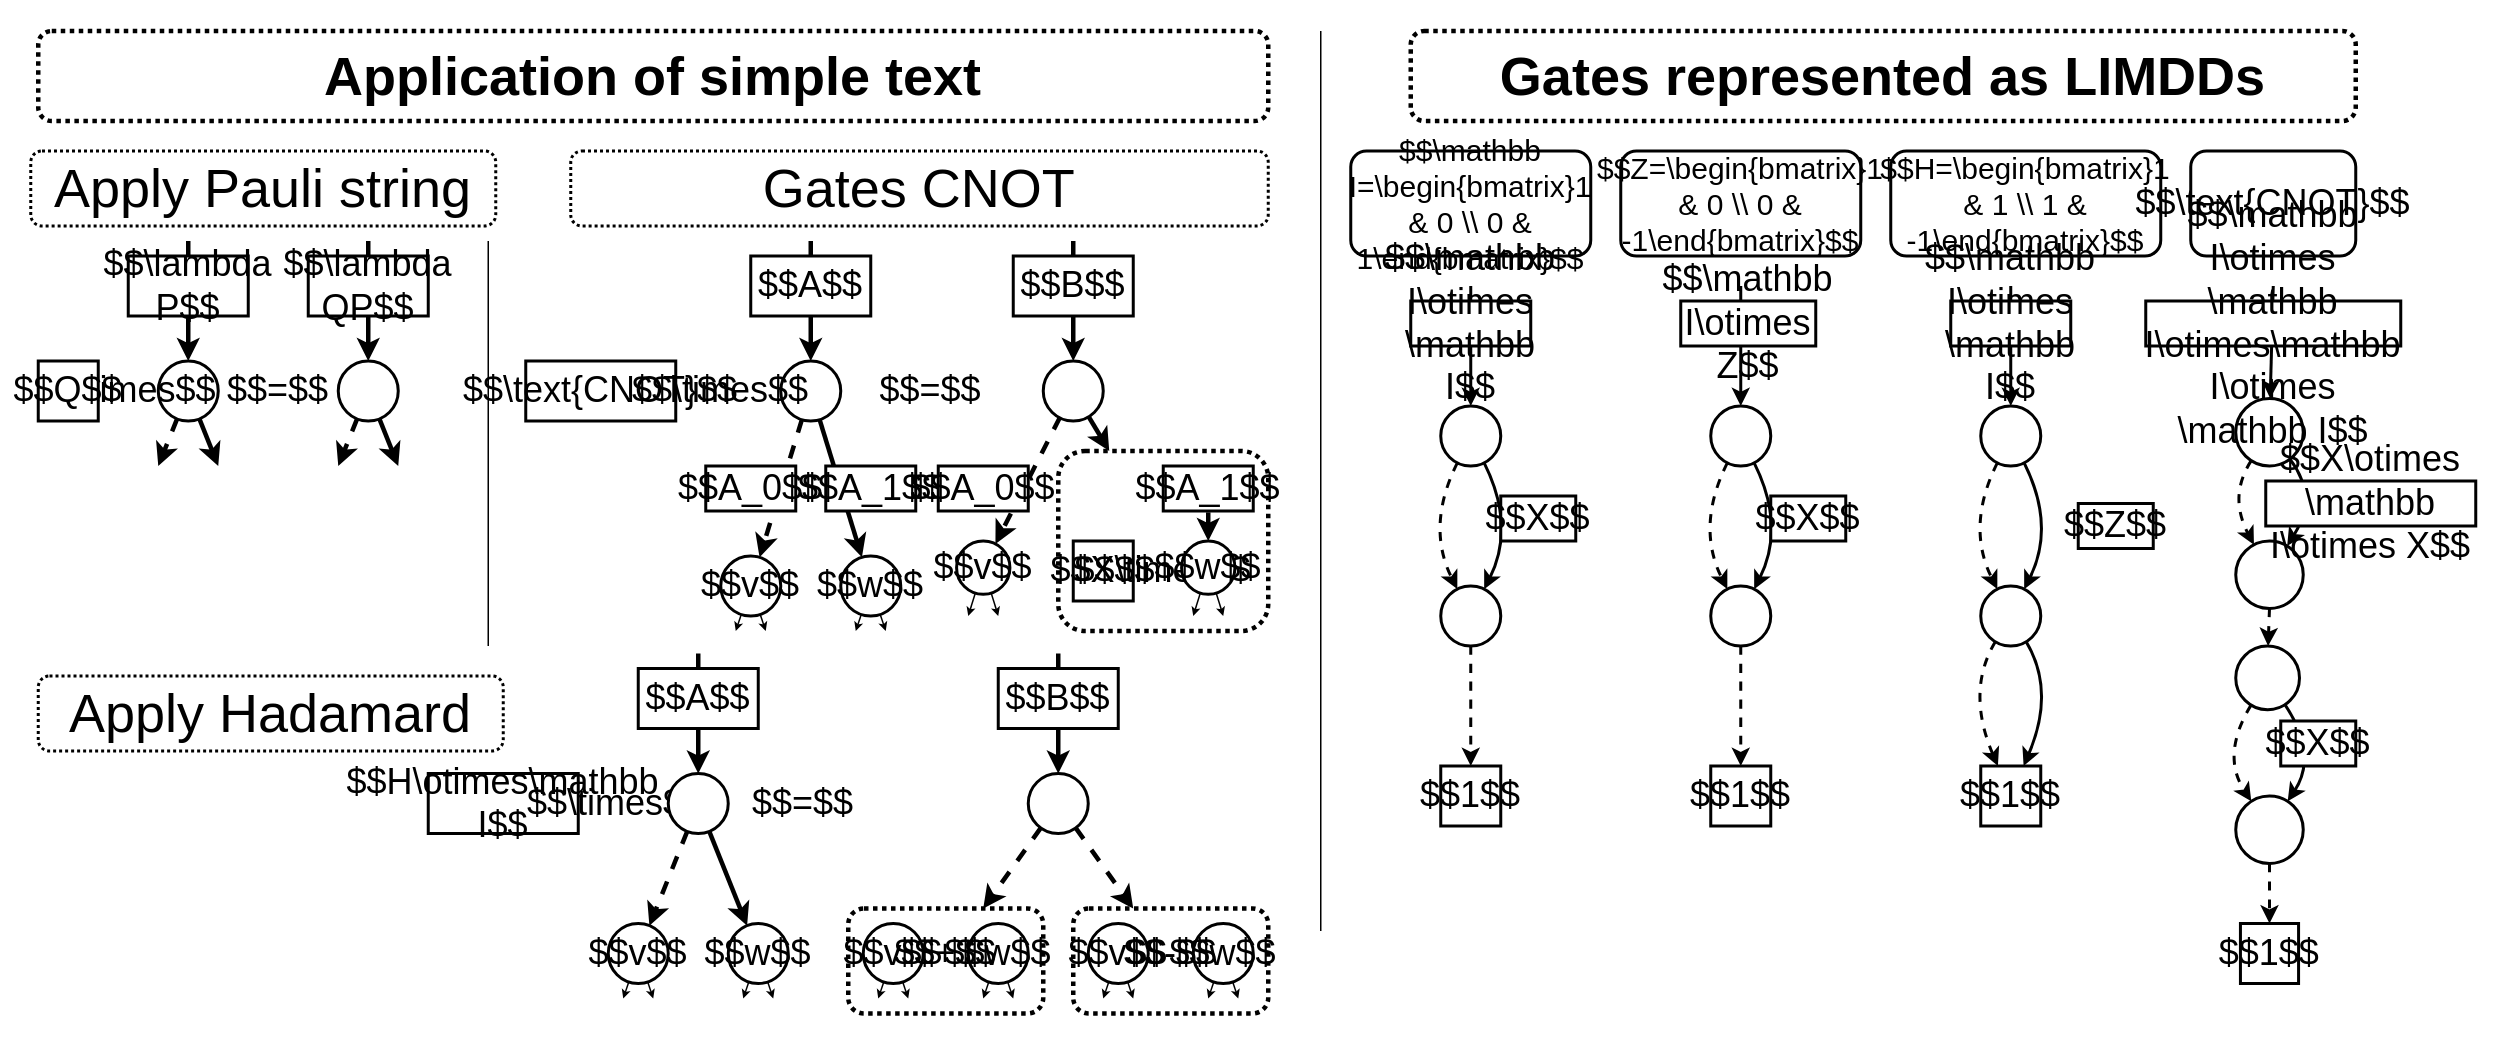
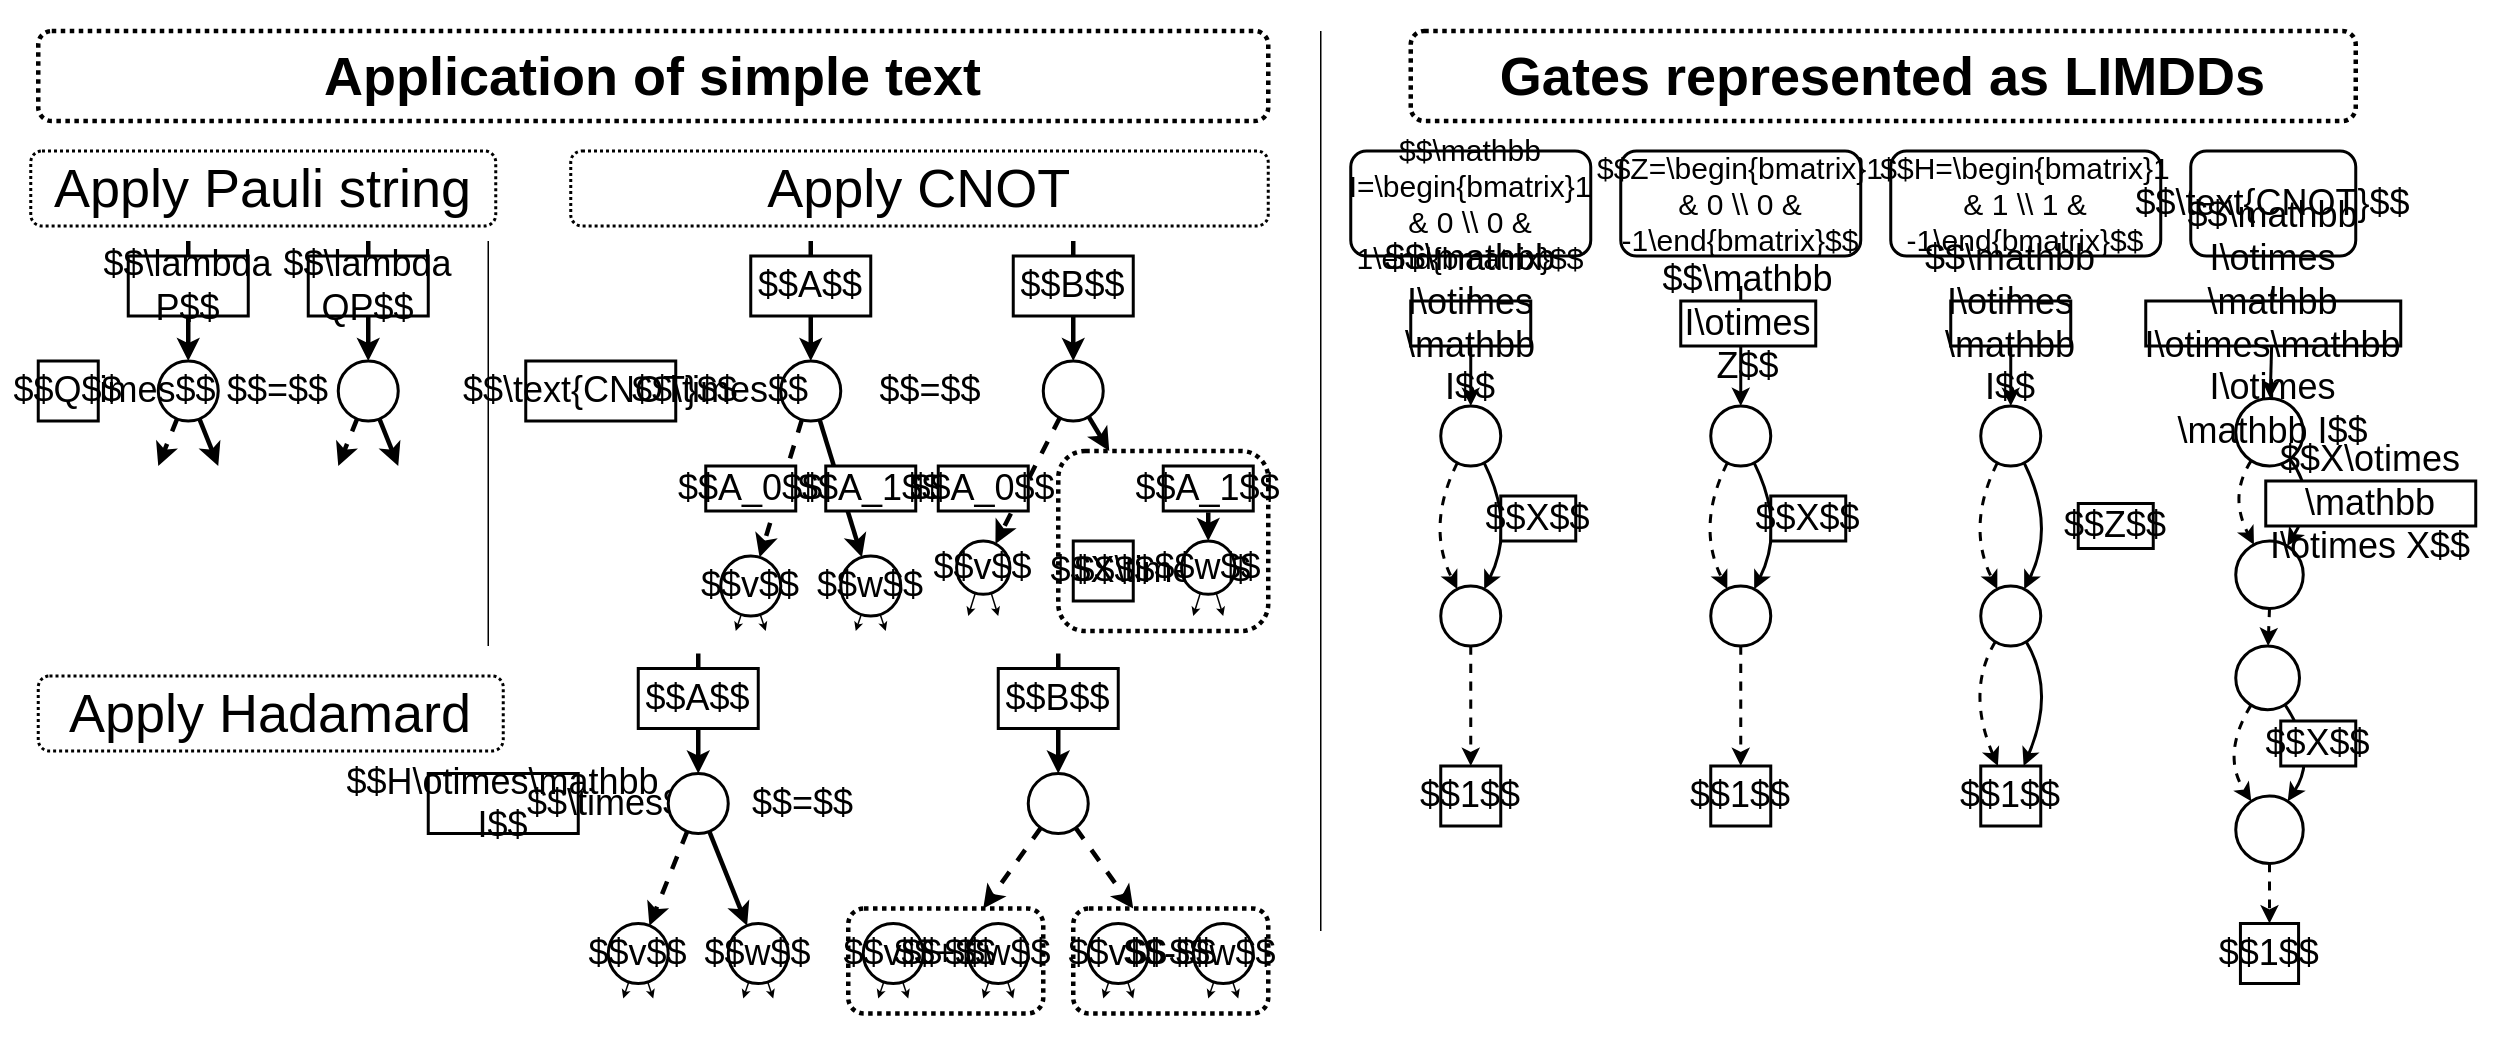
(920, 188) -> (920, 188)
